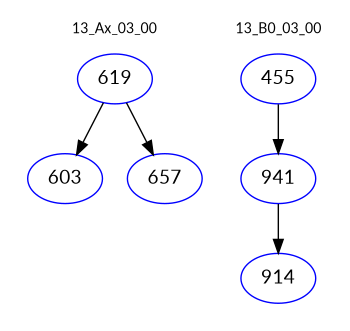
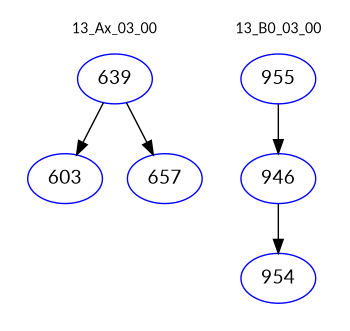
(115, 79) -> (115, 79)
(278, 79) -> (278, 79)
(278, 179) -> (278, 179)
(278, 278) -> (278, 278)
